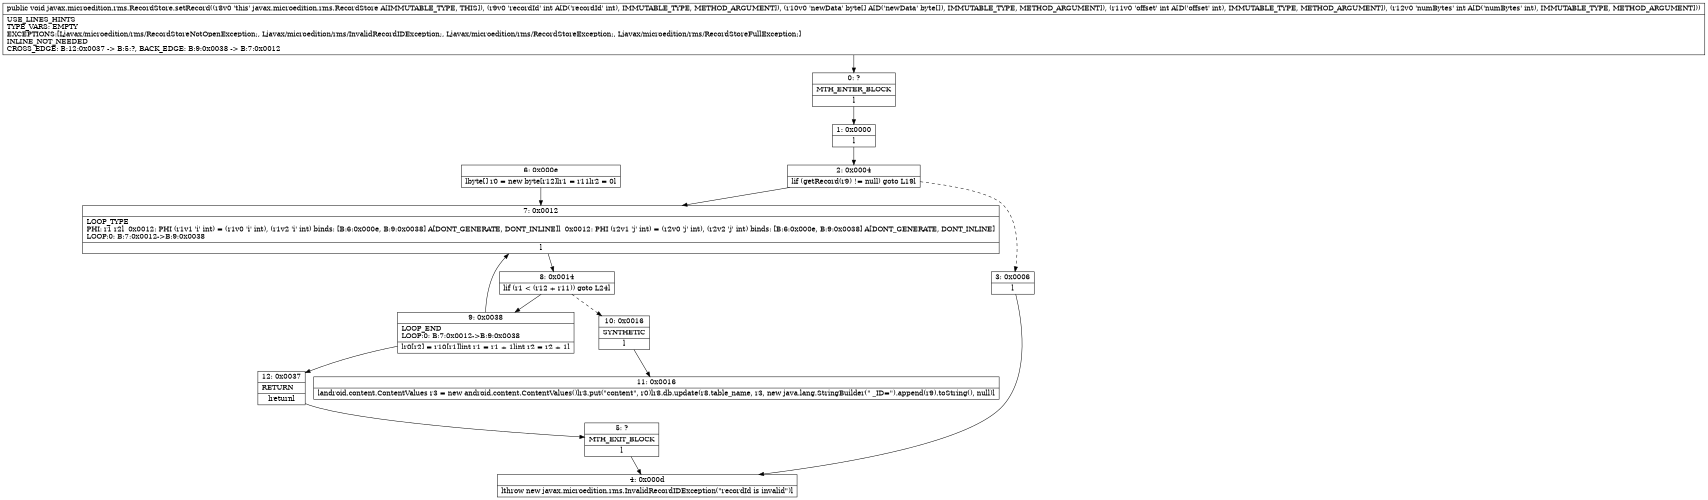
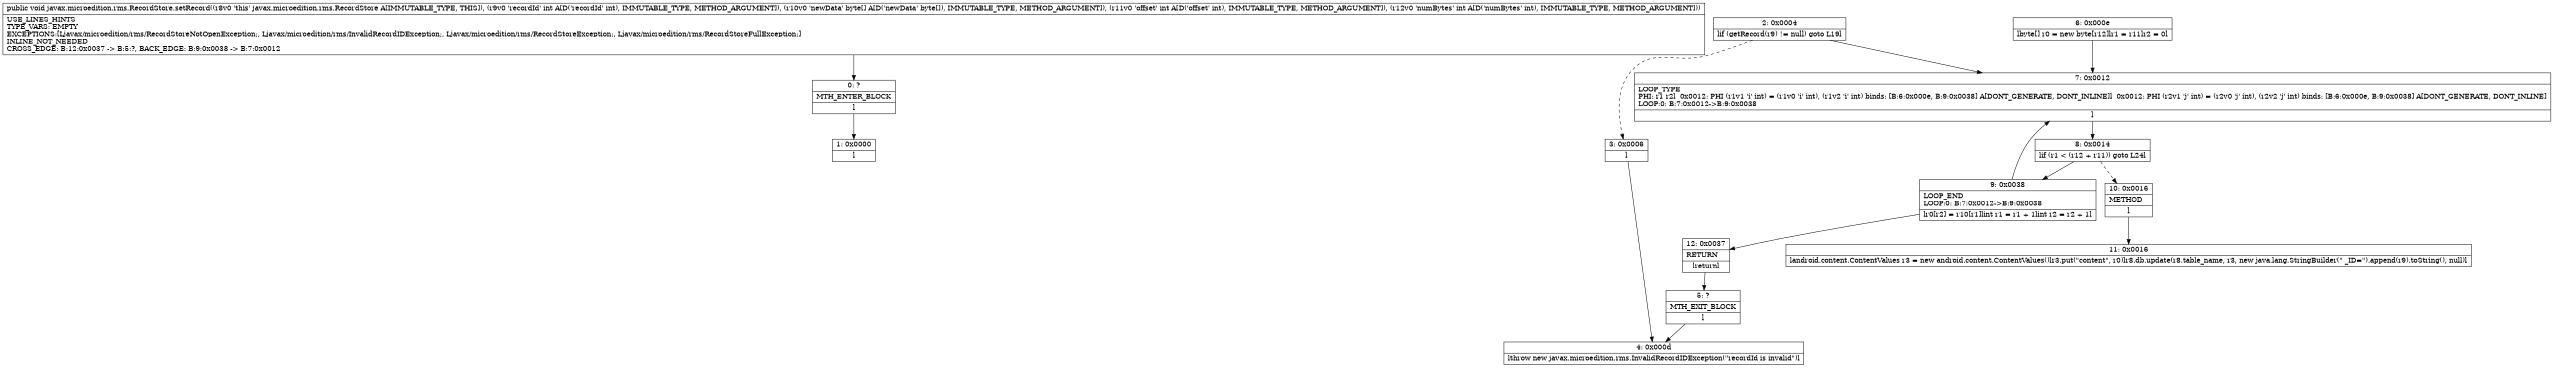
(854, 154) -> none
(624, 332) -> (2126, 200)
